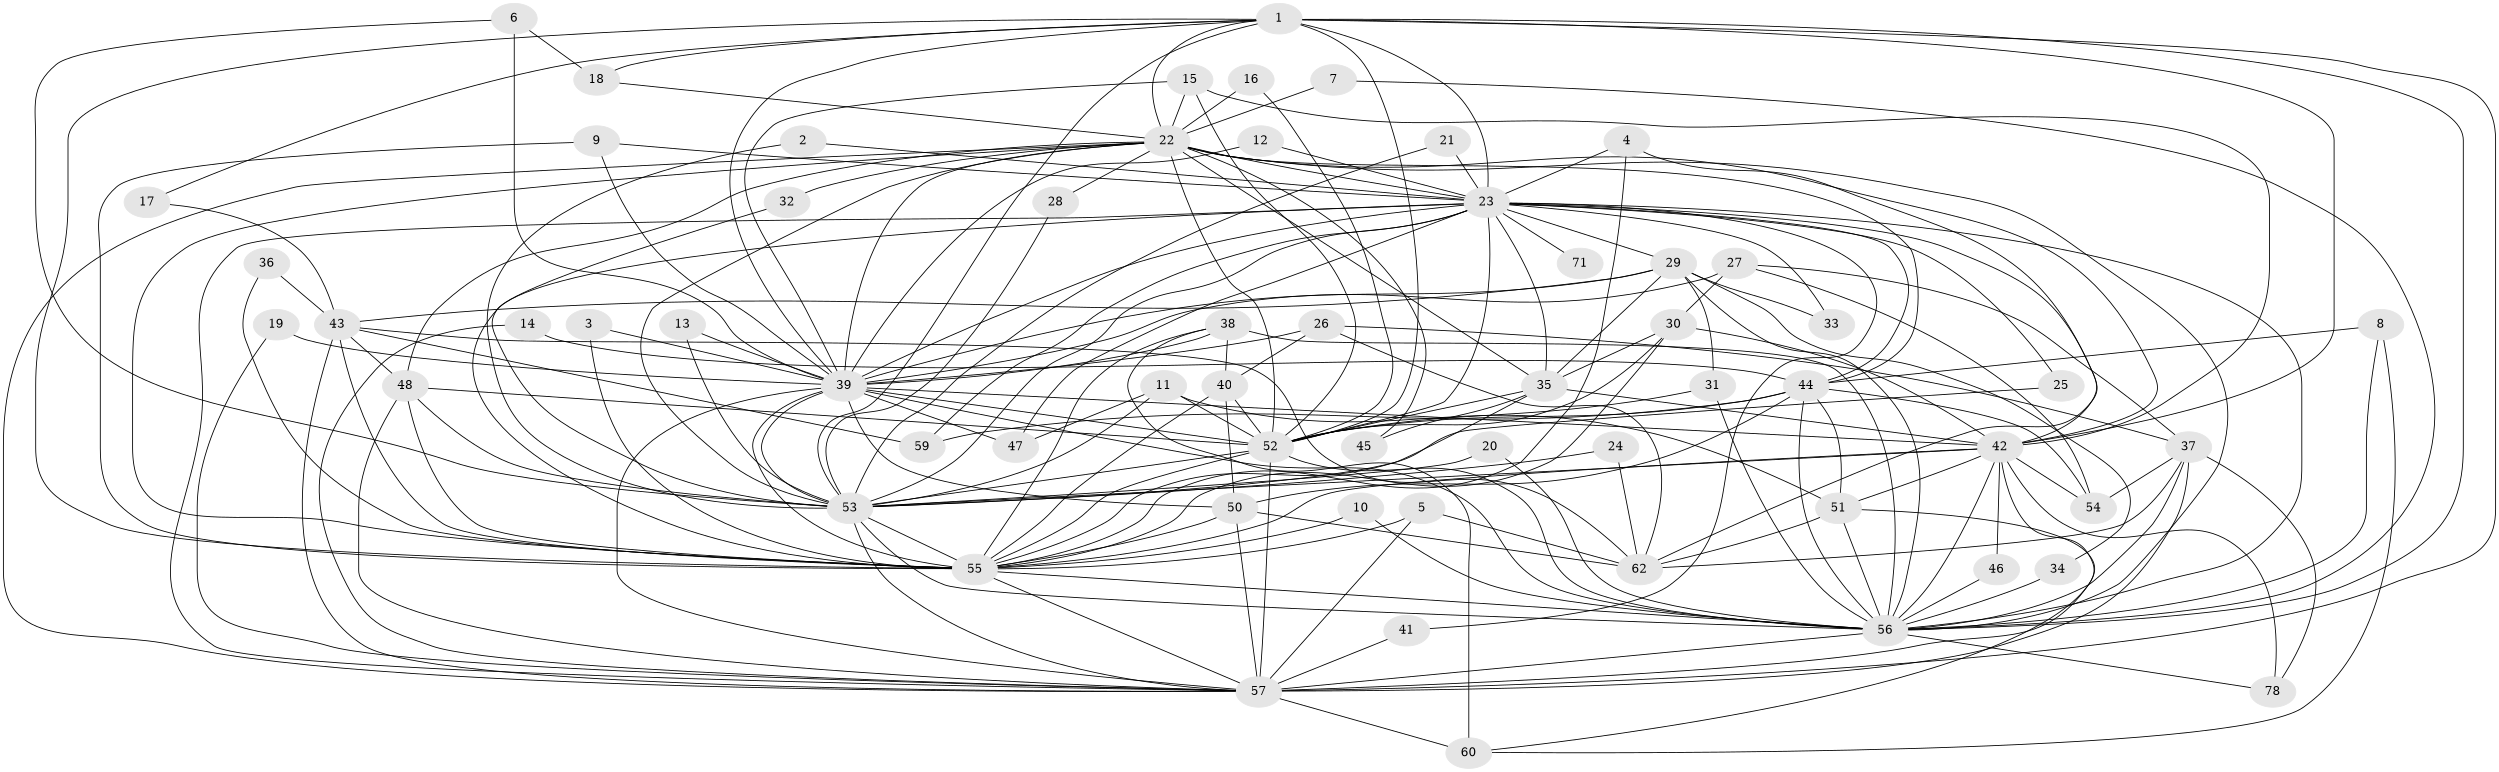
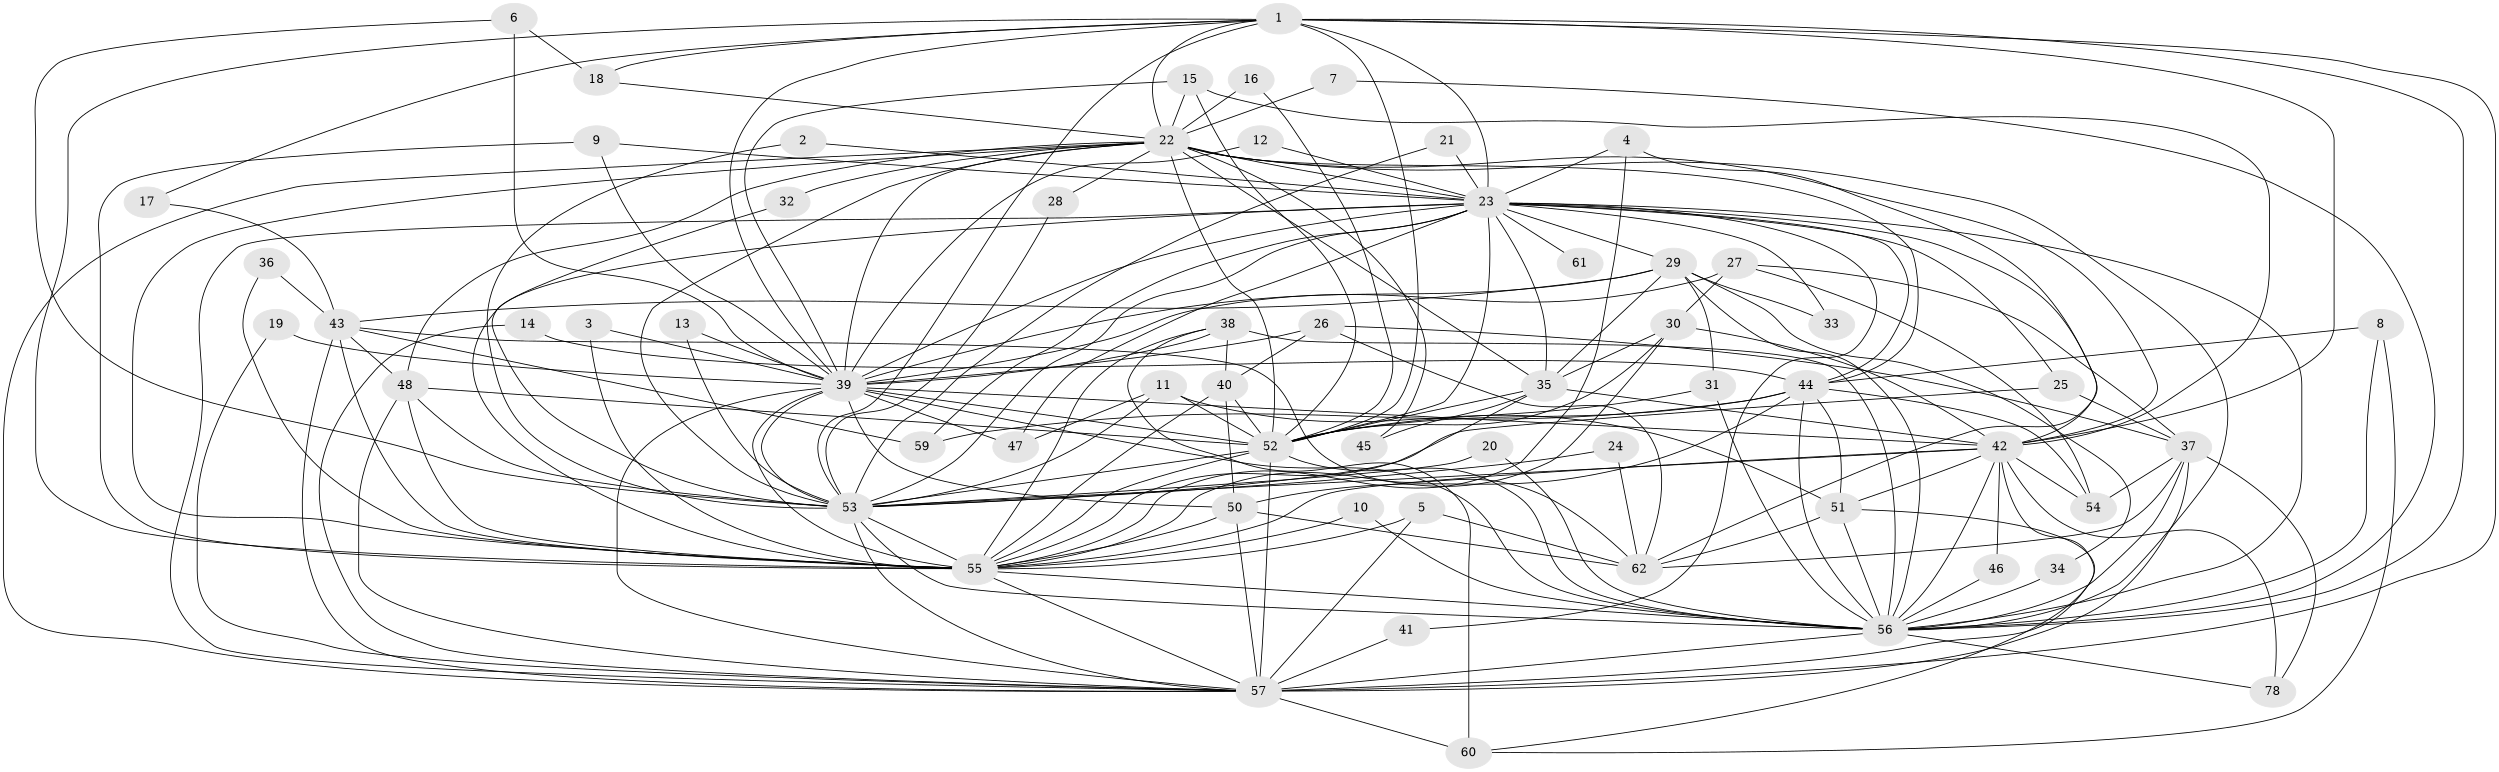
(1580, 264) -> (1580, 264)
none -> (2118, 413)
